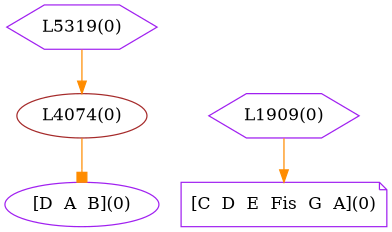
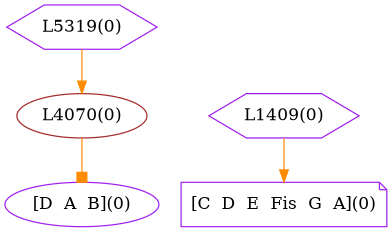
(82, 116) -> (82, 116)
(284, 116) -> (284, 116)
